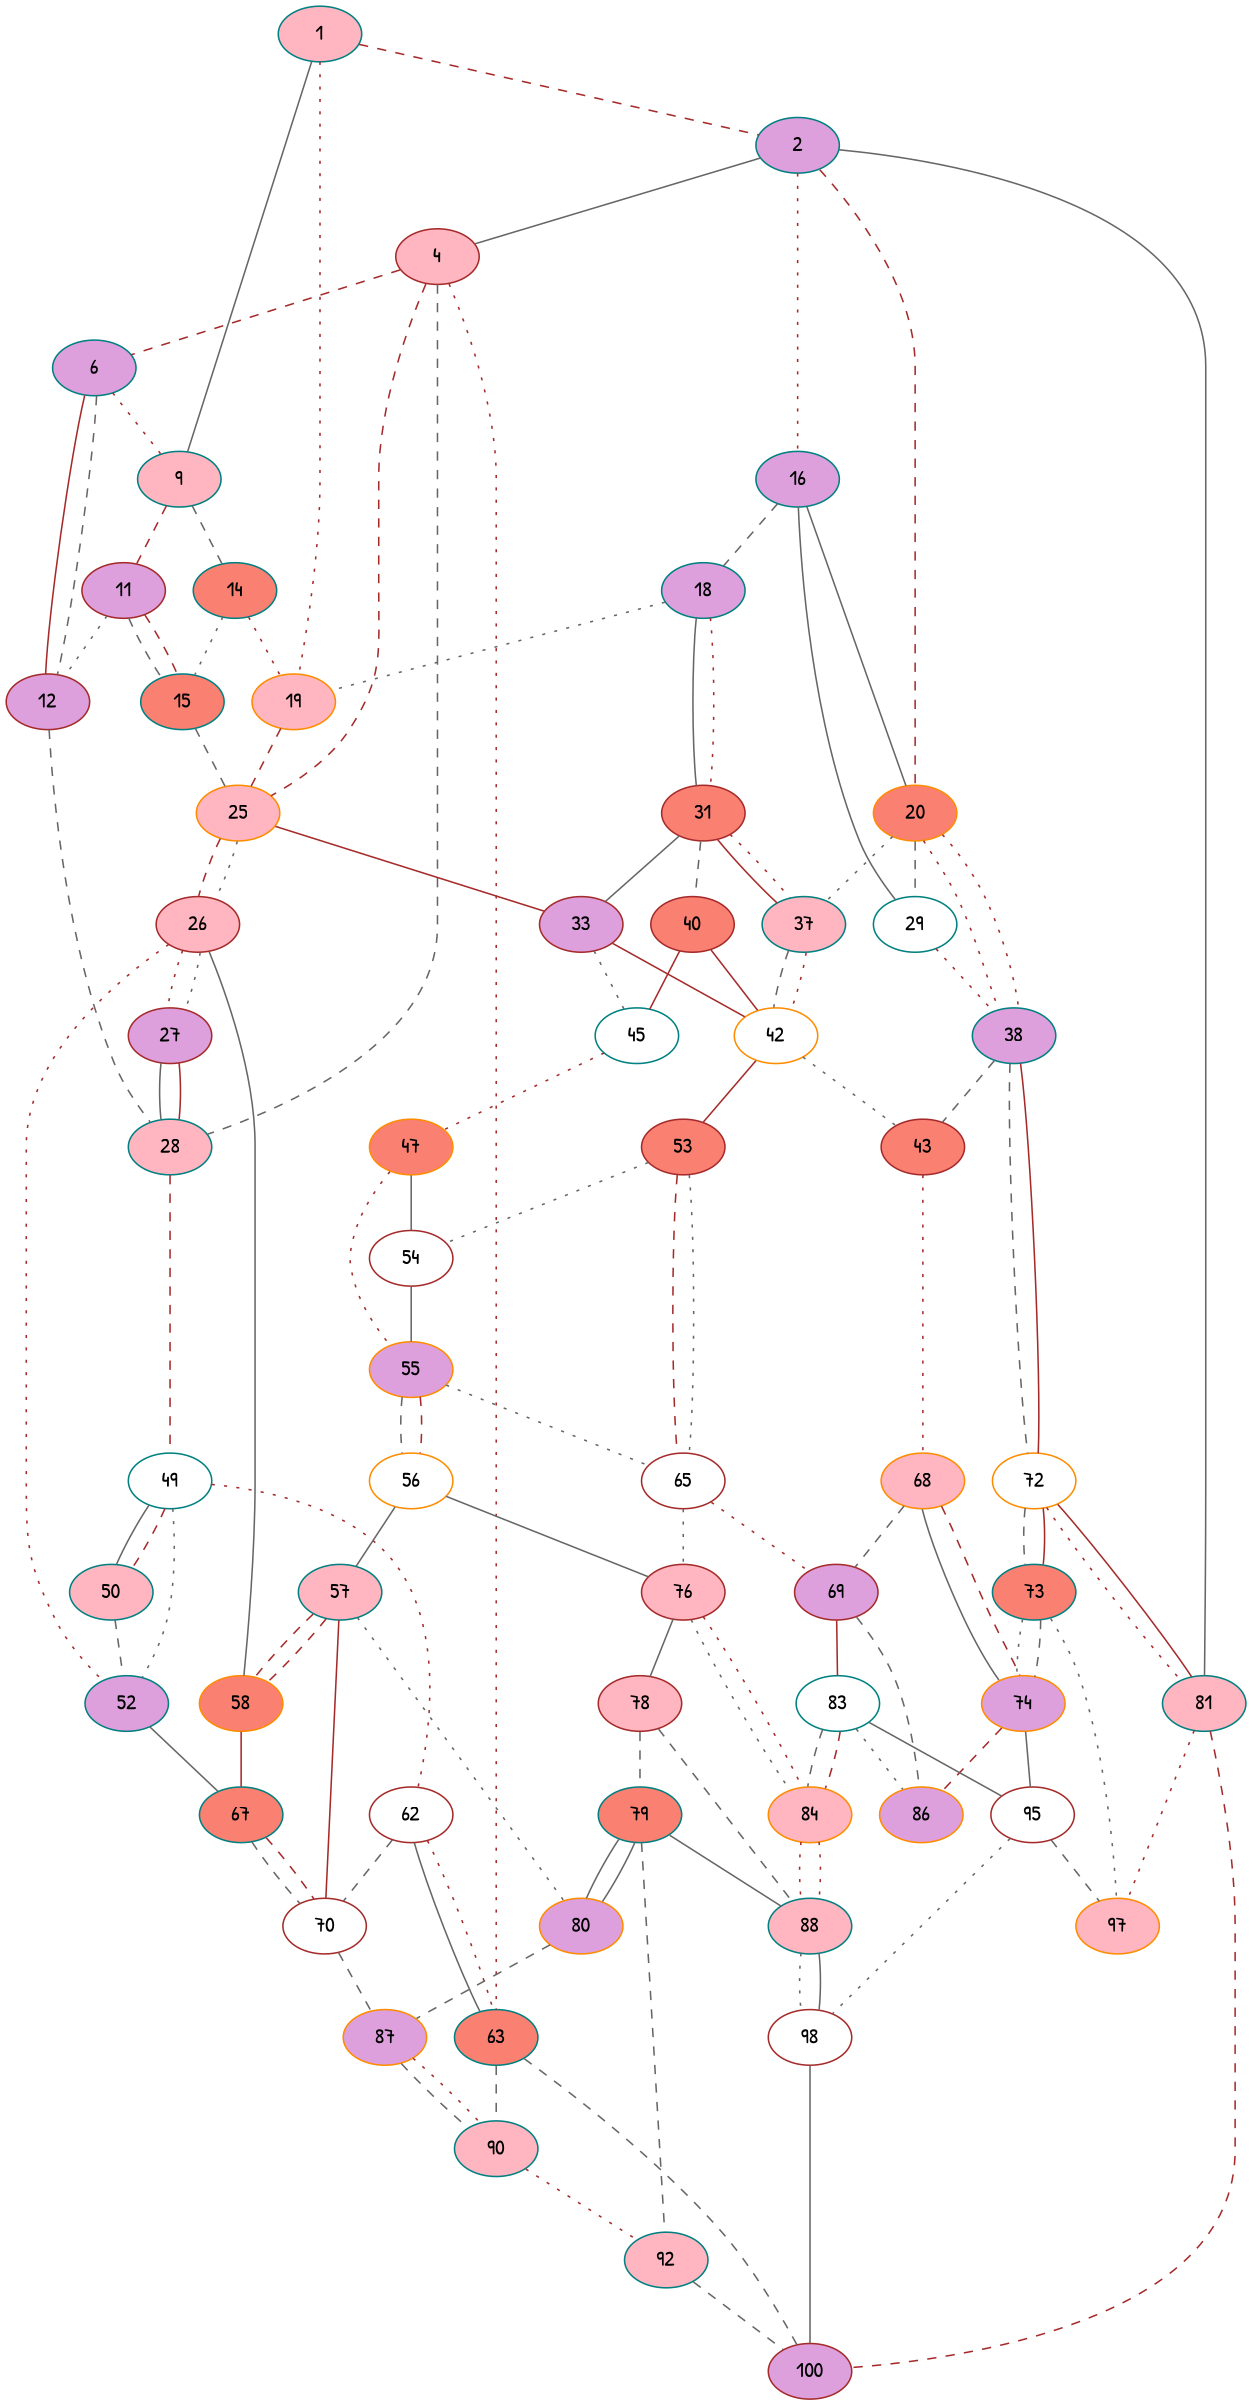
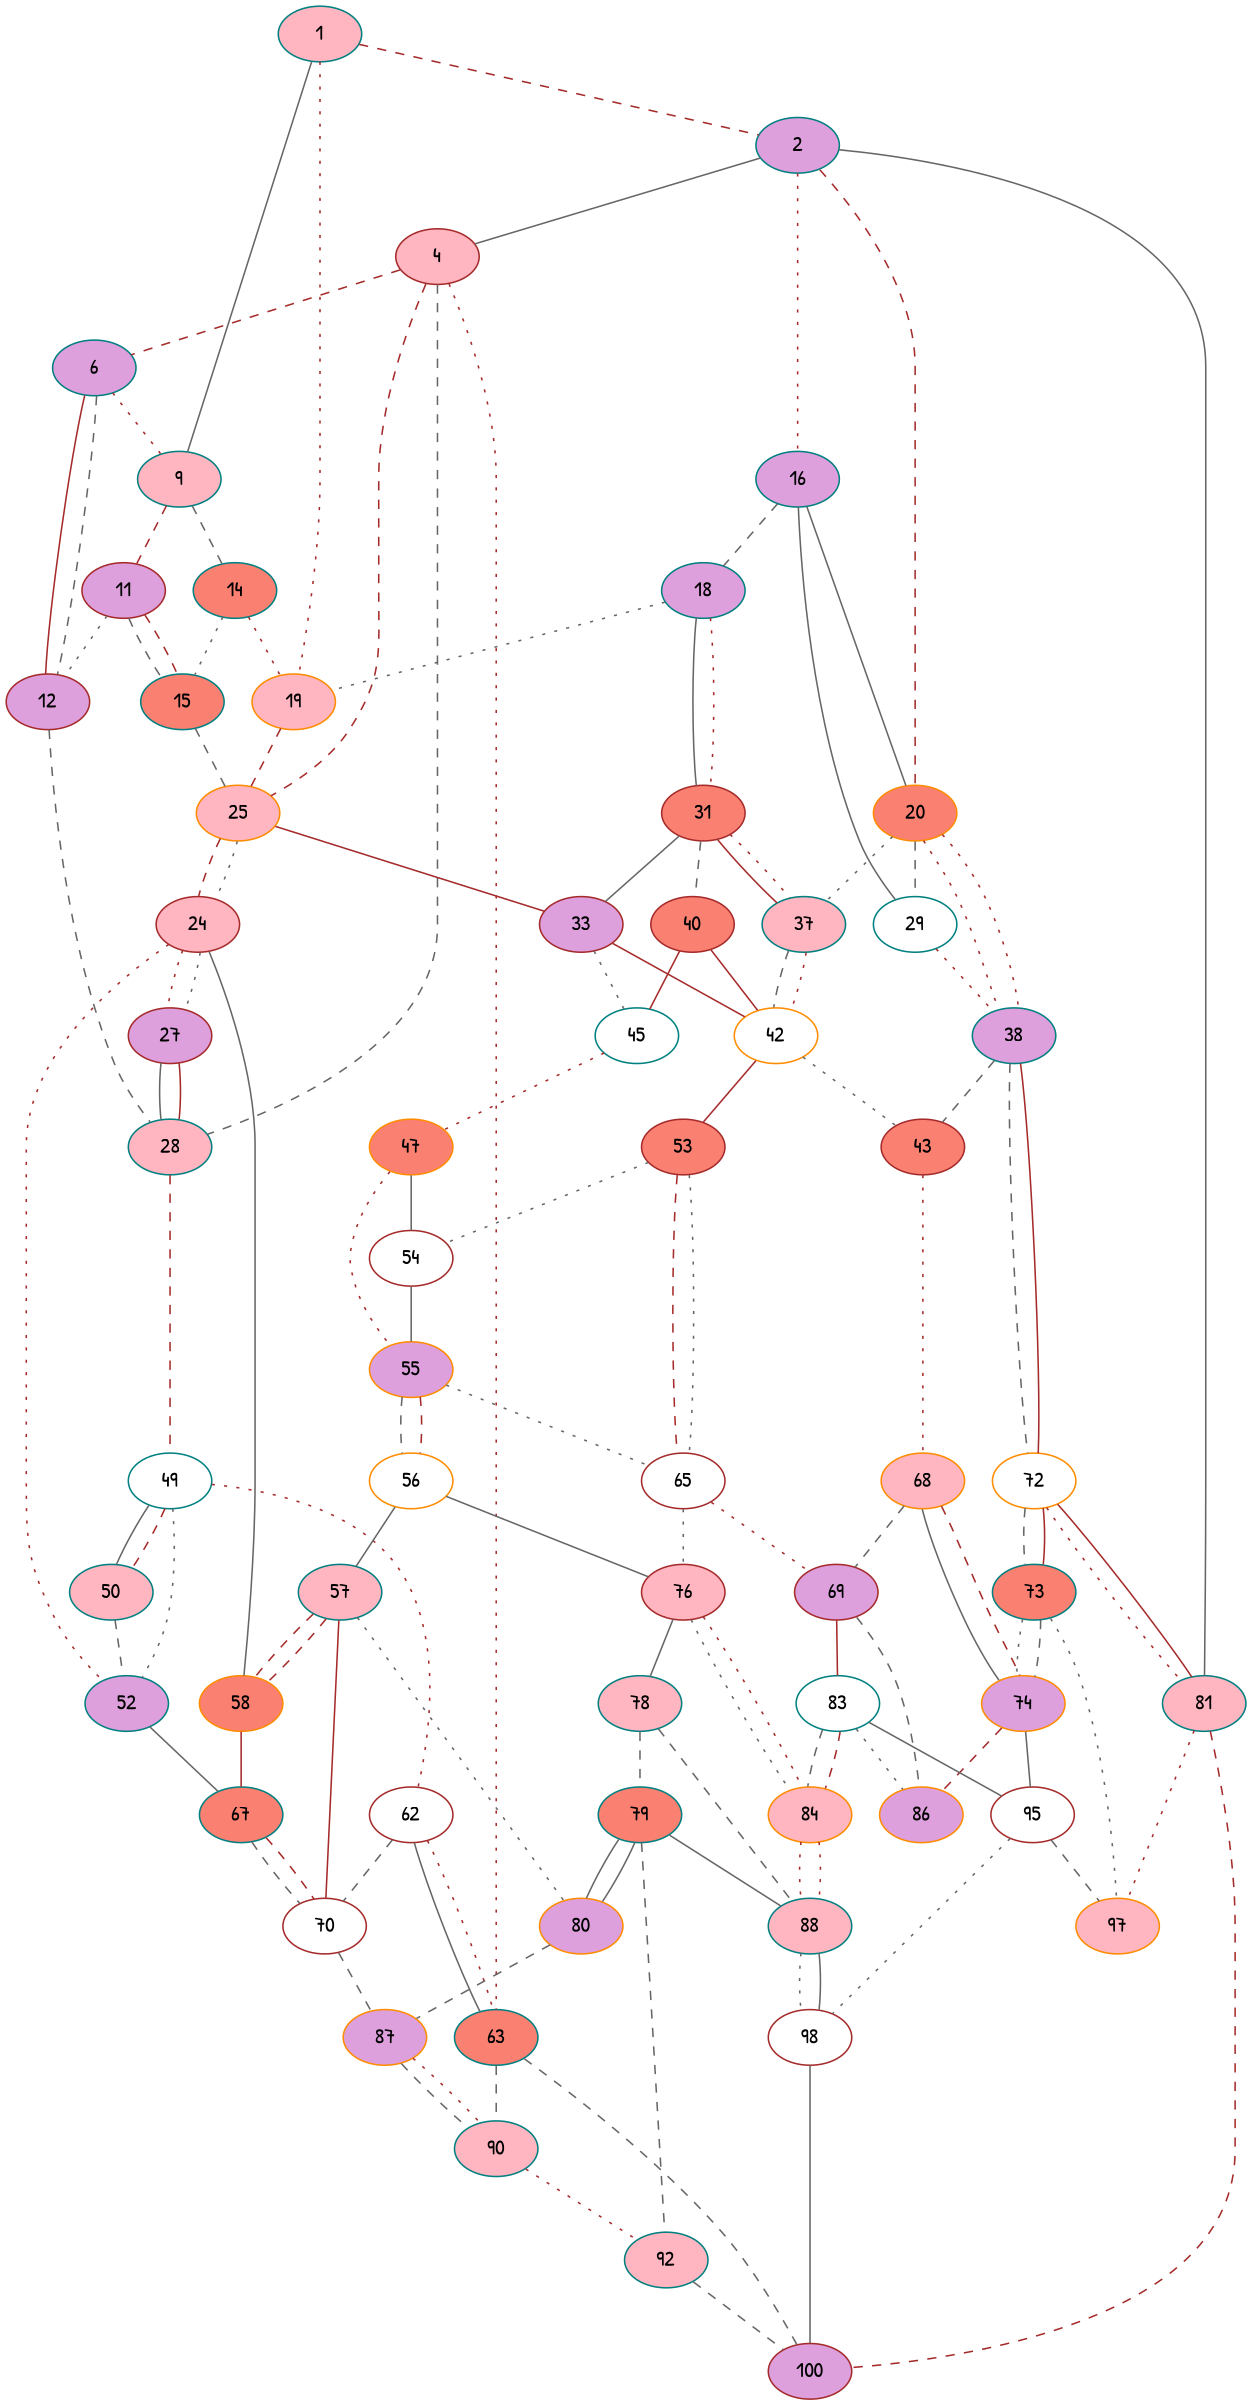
(198, 924) -> (198, 924)
(640, 1704) -> (640, 1704)
